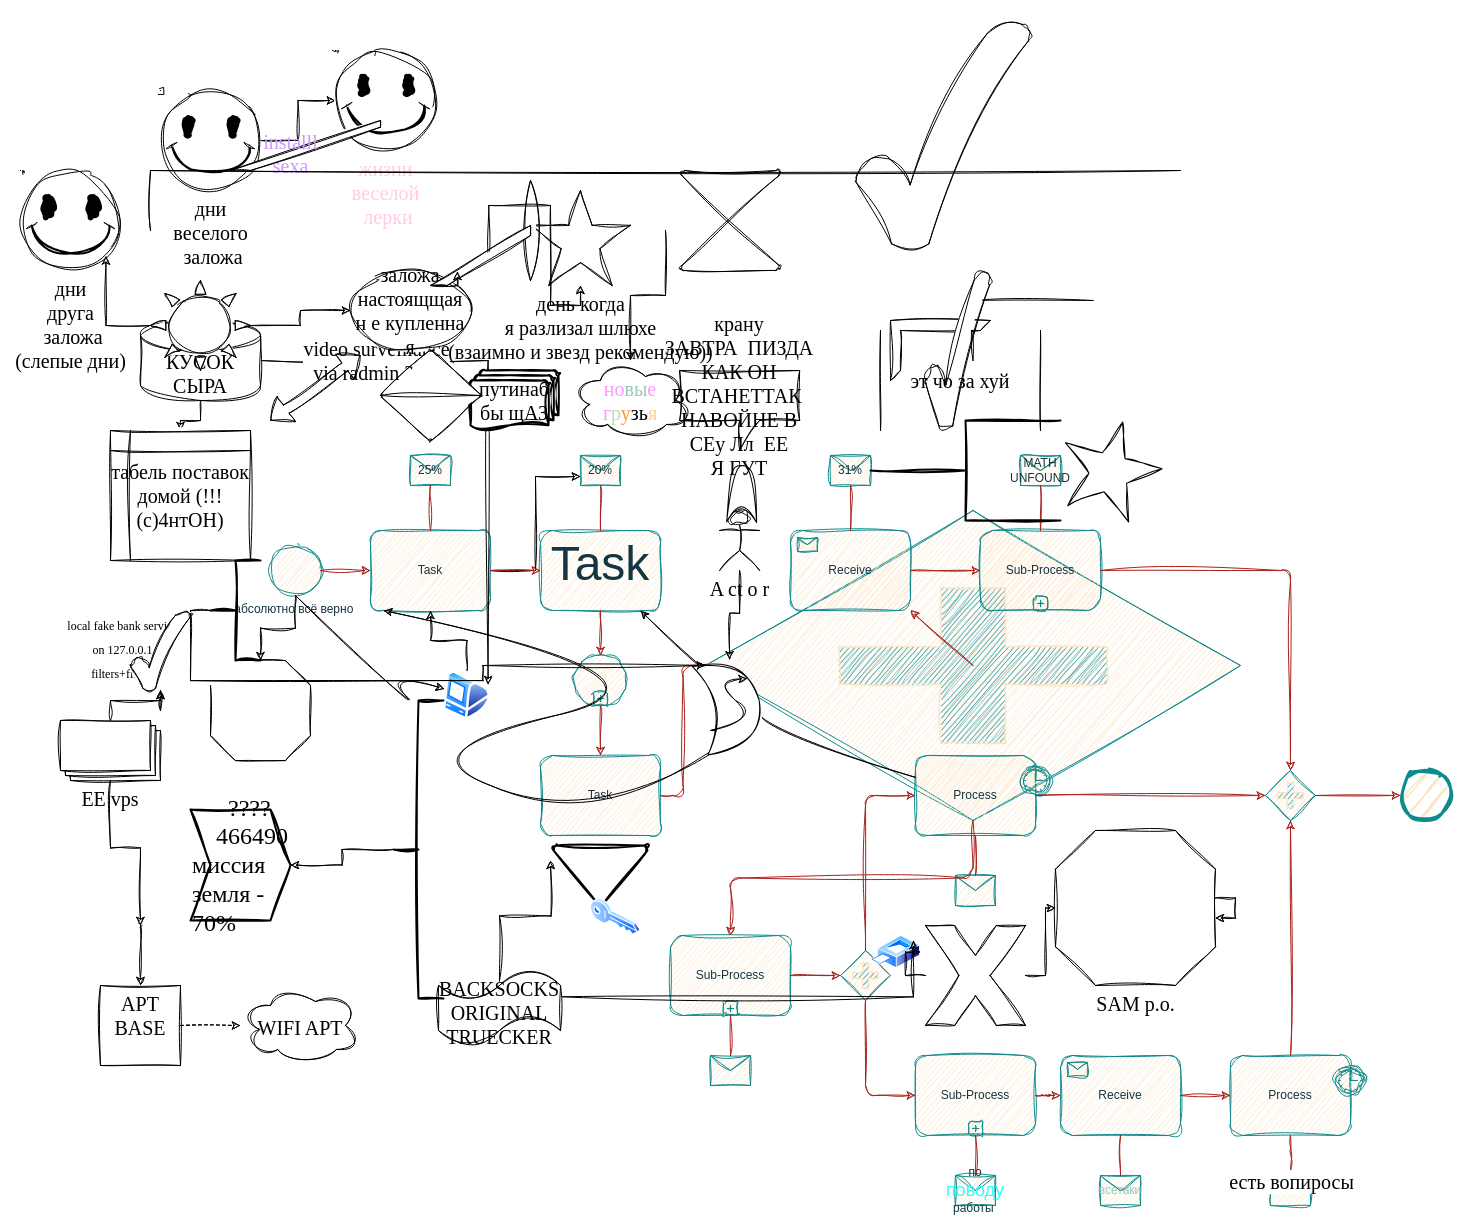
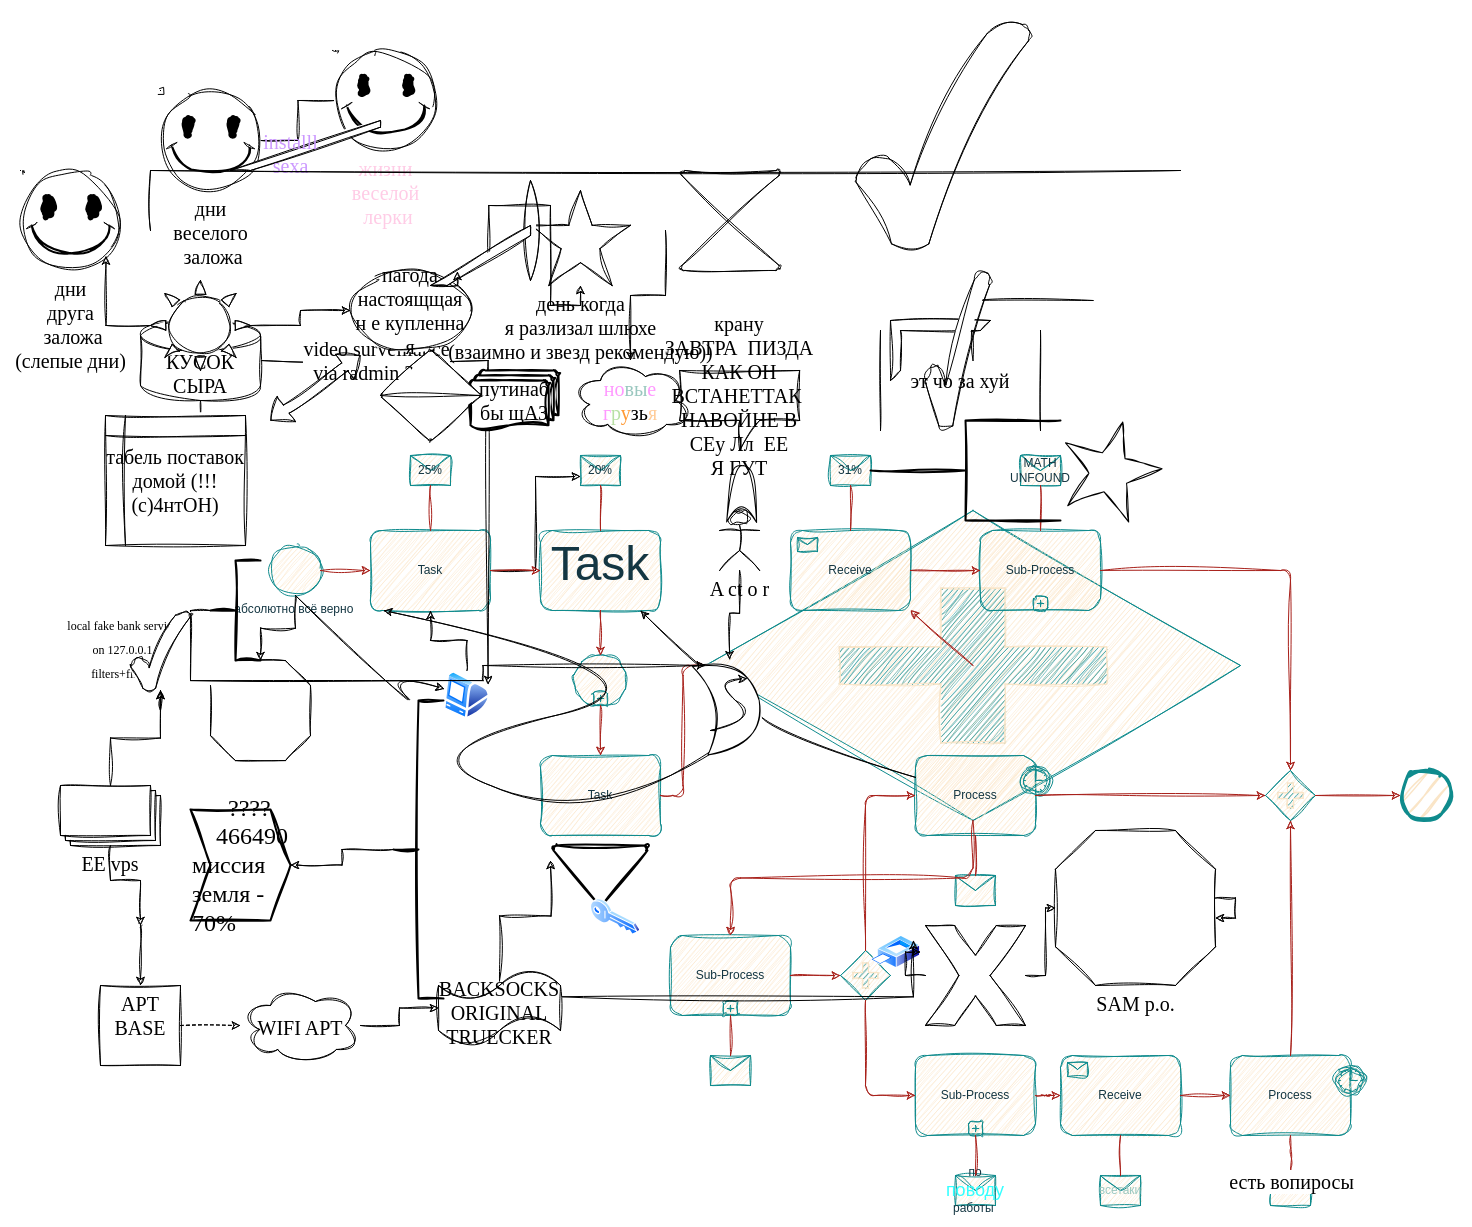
(327, 101) -> (329, 101)
(411, 311) -> (411, 311)
(181, 496) -> (176, 481)
(111, 751) -> (111, 816)
none -> (400, 1020)
